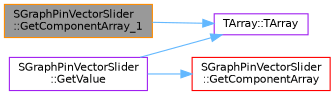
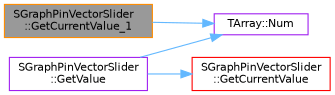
(78, 21) -> (78, 21)
(261, 24) -> (261, 24)
(261, 74) -> (261, 74)
